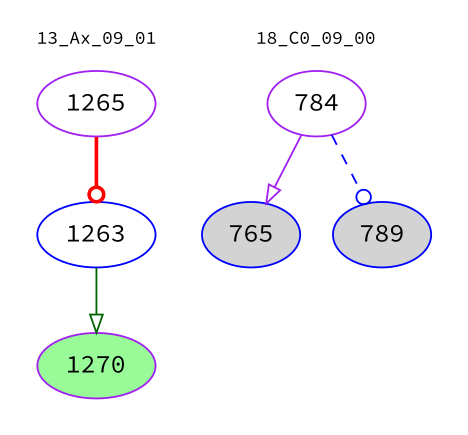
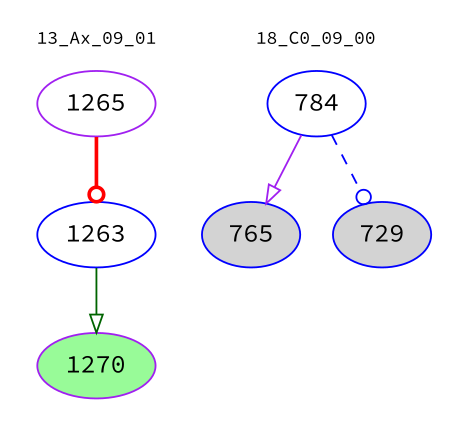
(317, 104) -> (317, 104)
(382, 235) -> (382, 235)
